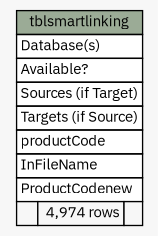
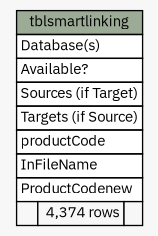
(83, 213) -> (83, 213)
